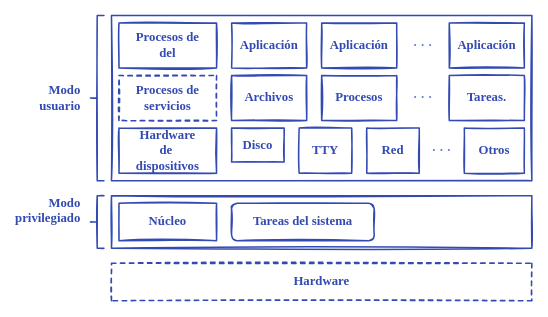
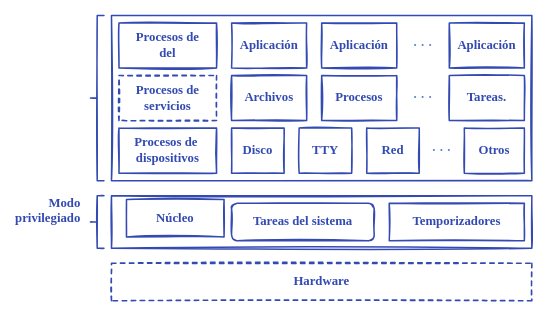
(56, 98) -> none
(258, 145) -> (258, 150)
(168, 150) -> (168, 150)
(168, 222) -> (175, 218)
none -> (456, 222)
